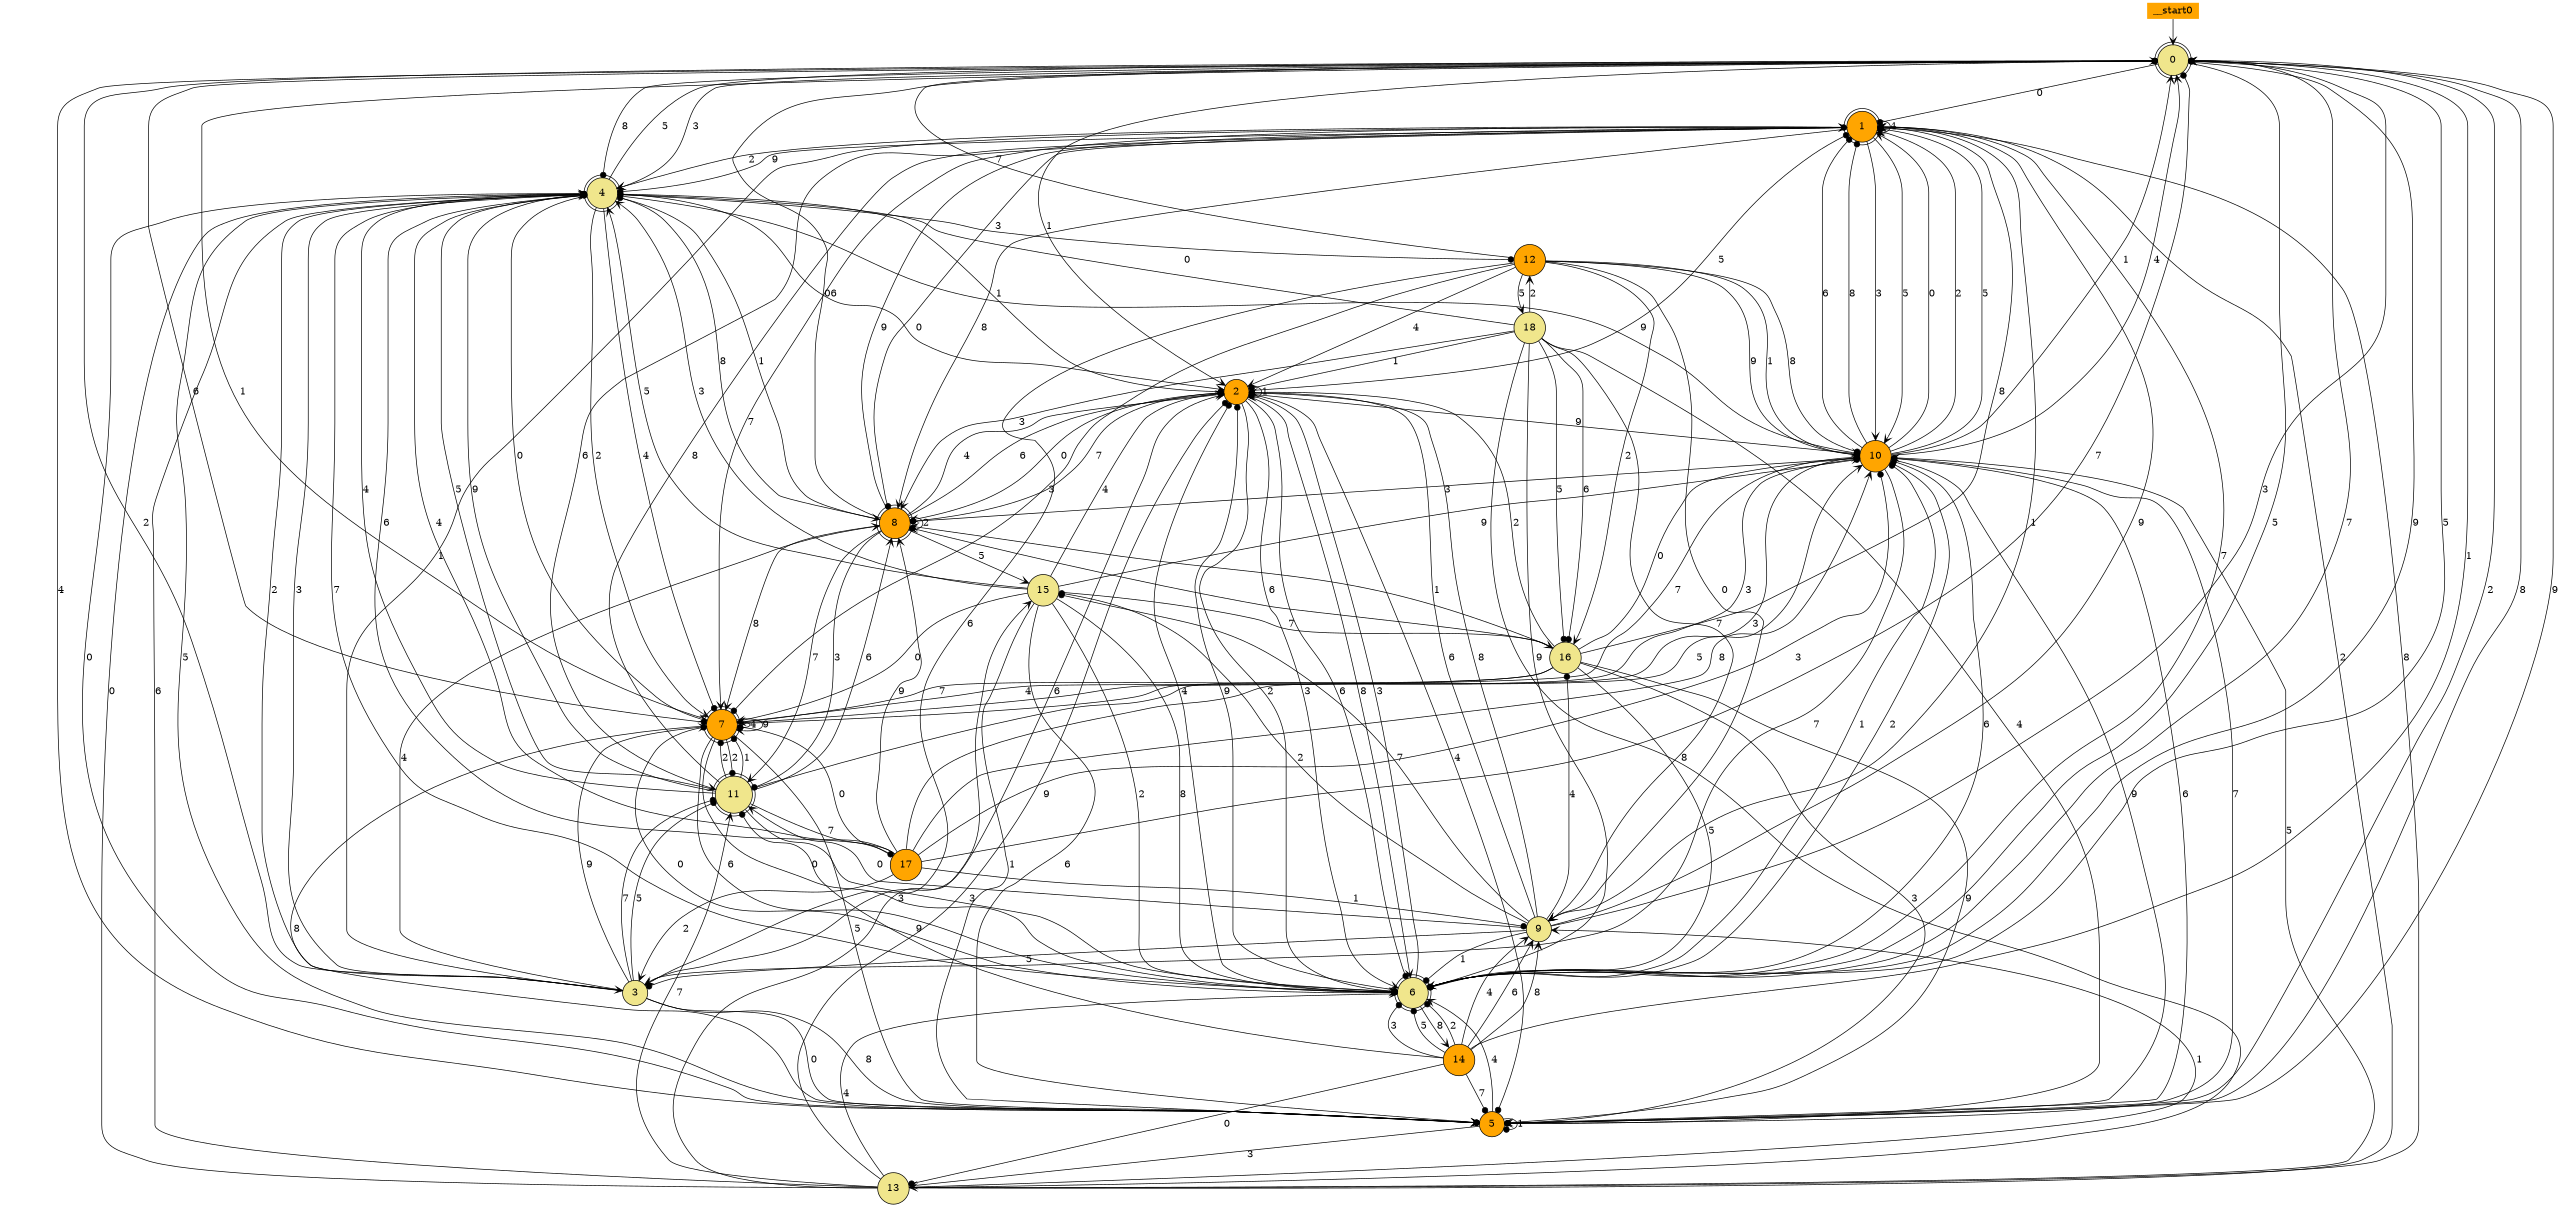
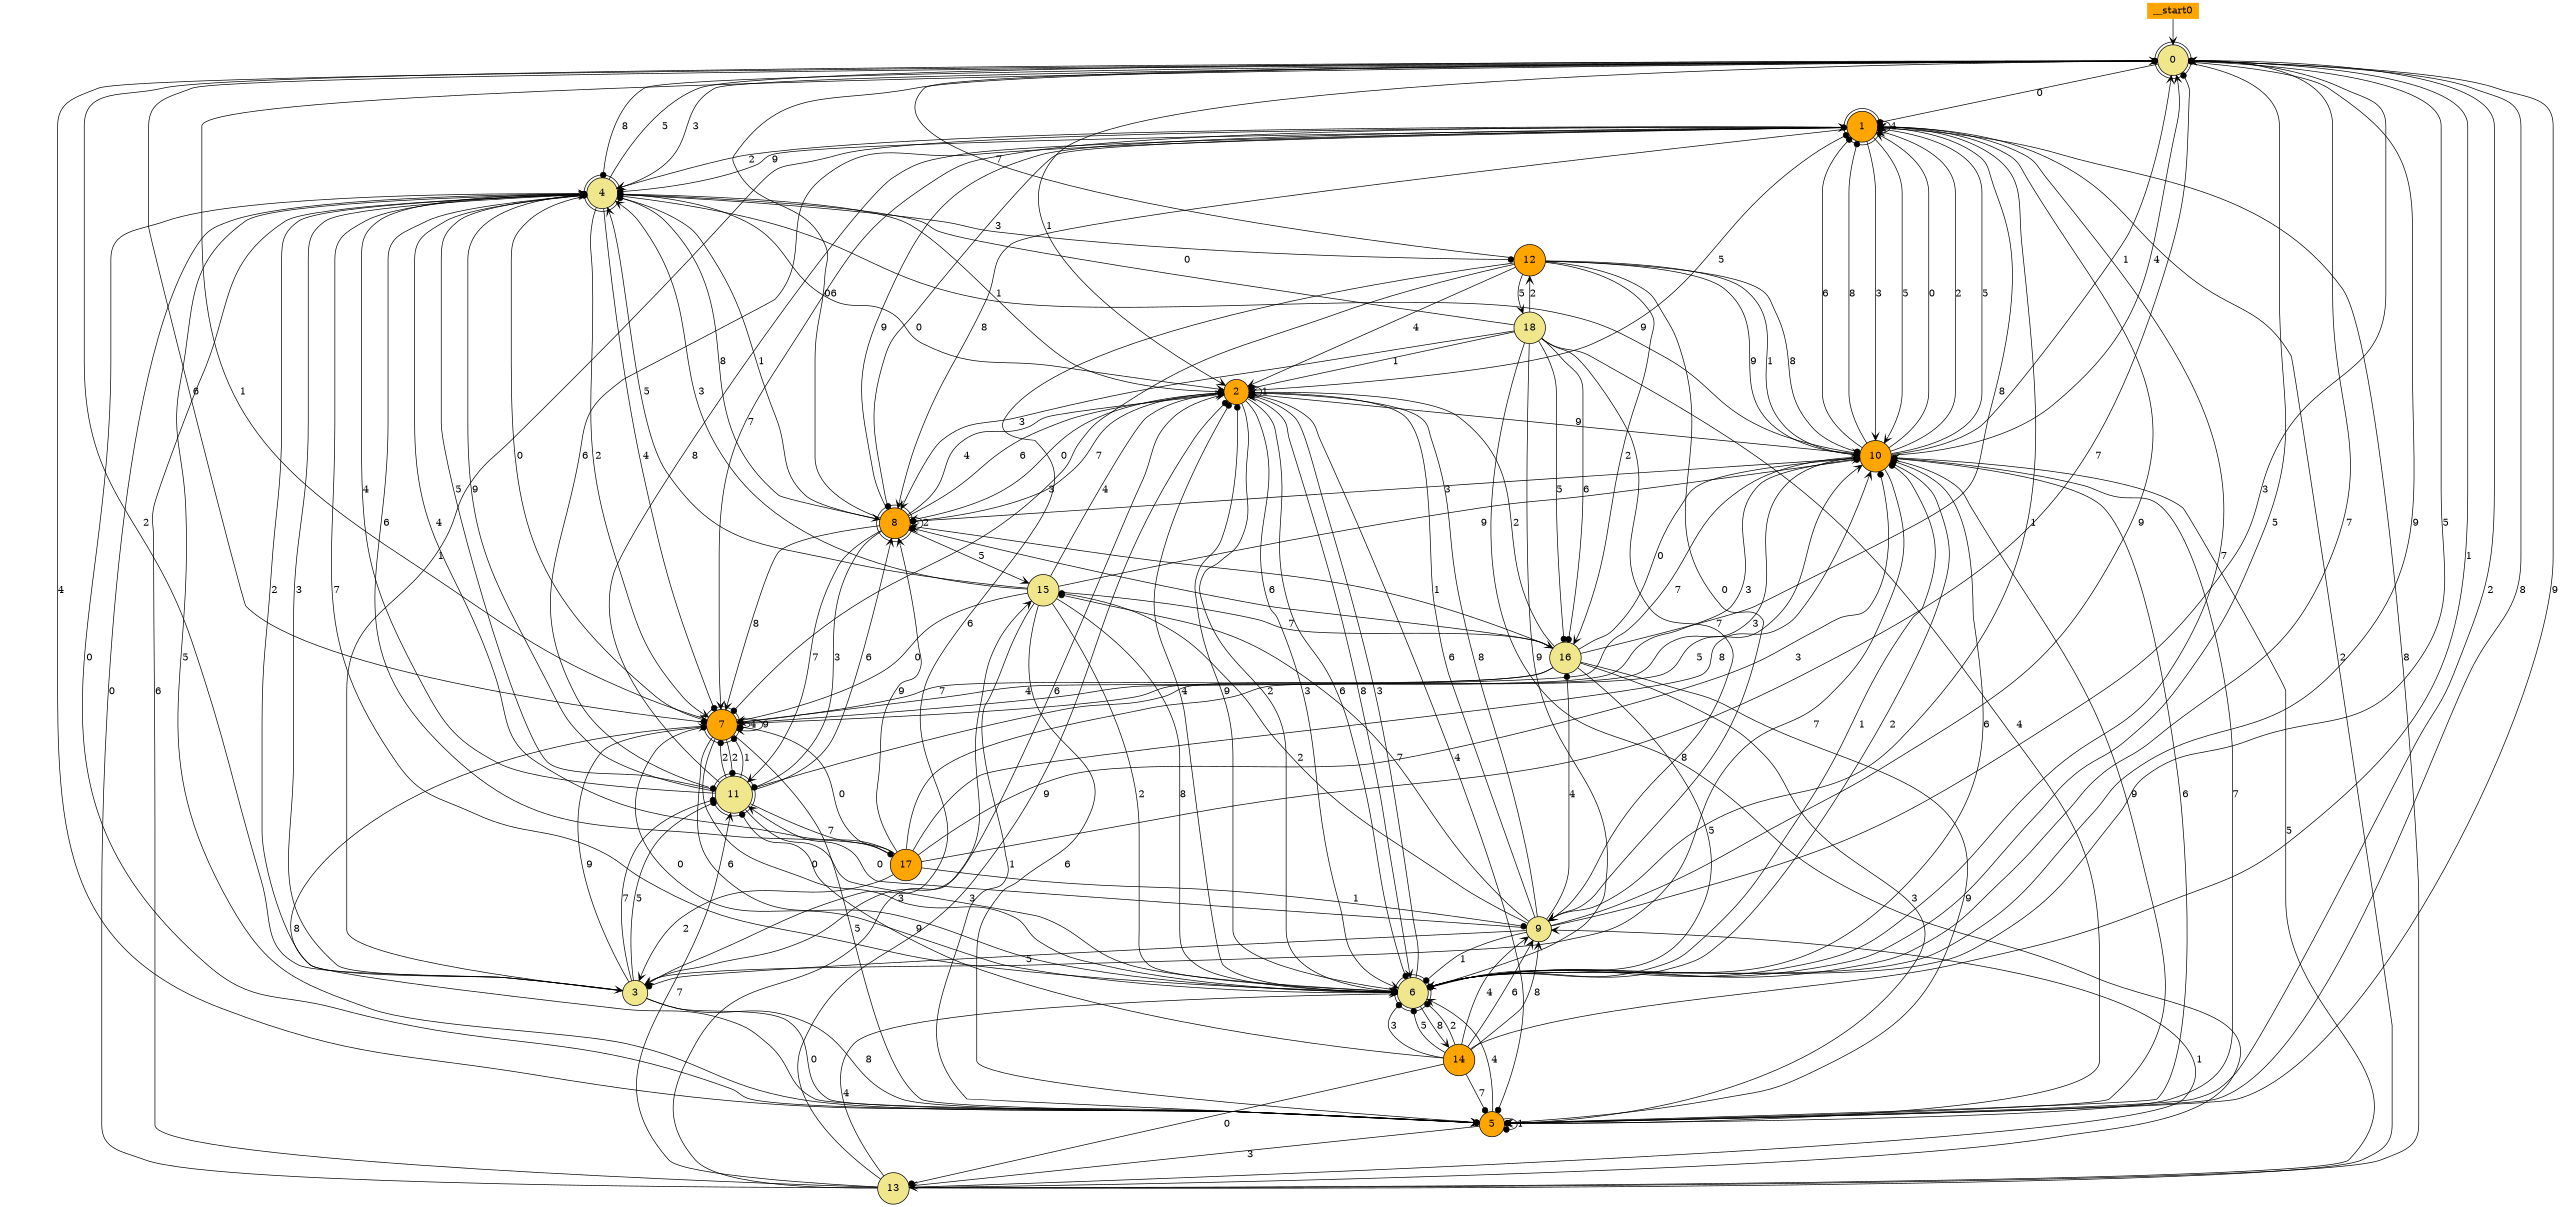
(883, 93) -> (883, 93)
(926, 155) -> (926, 155)
(407, 738) -> none
